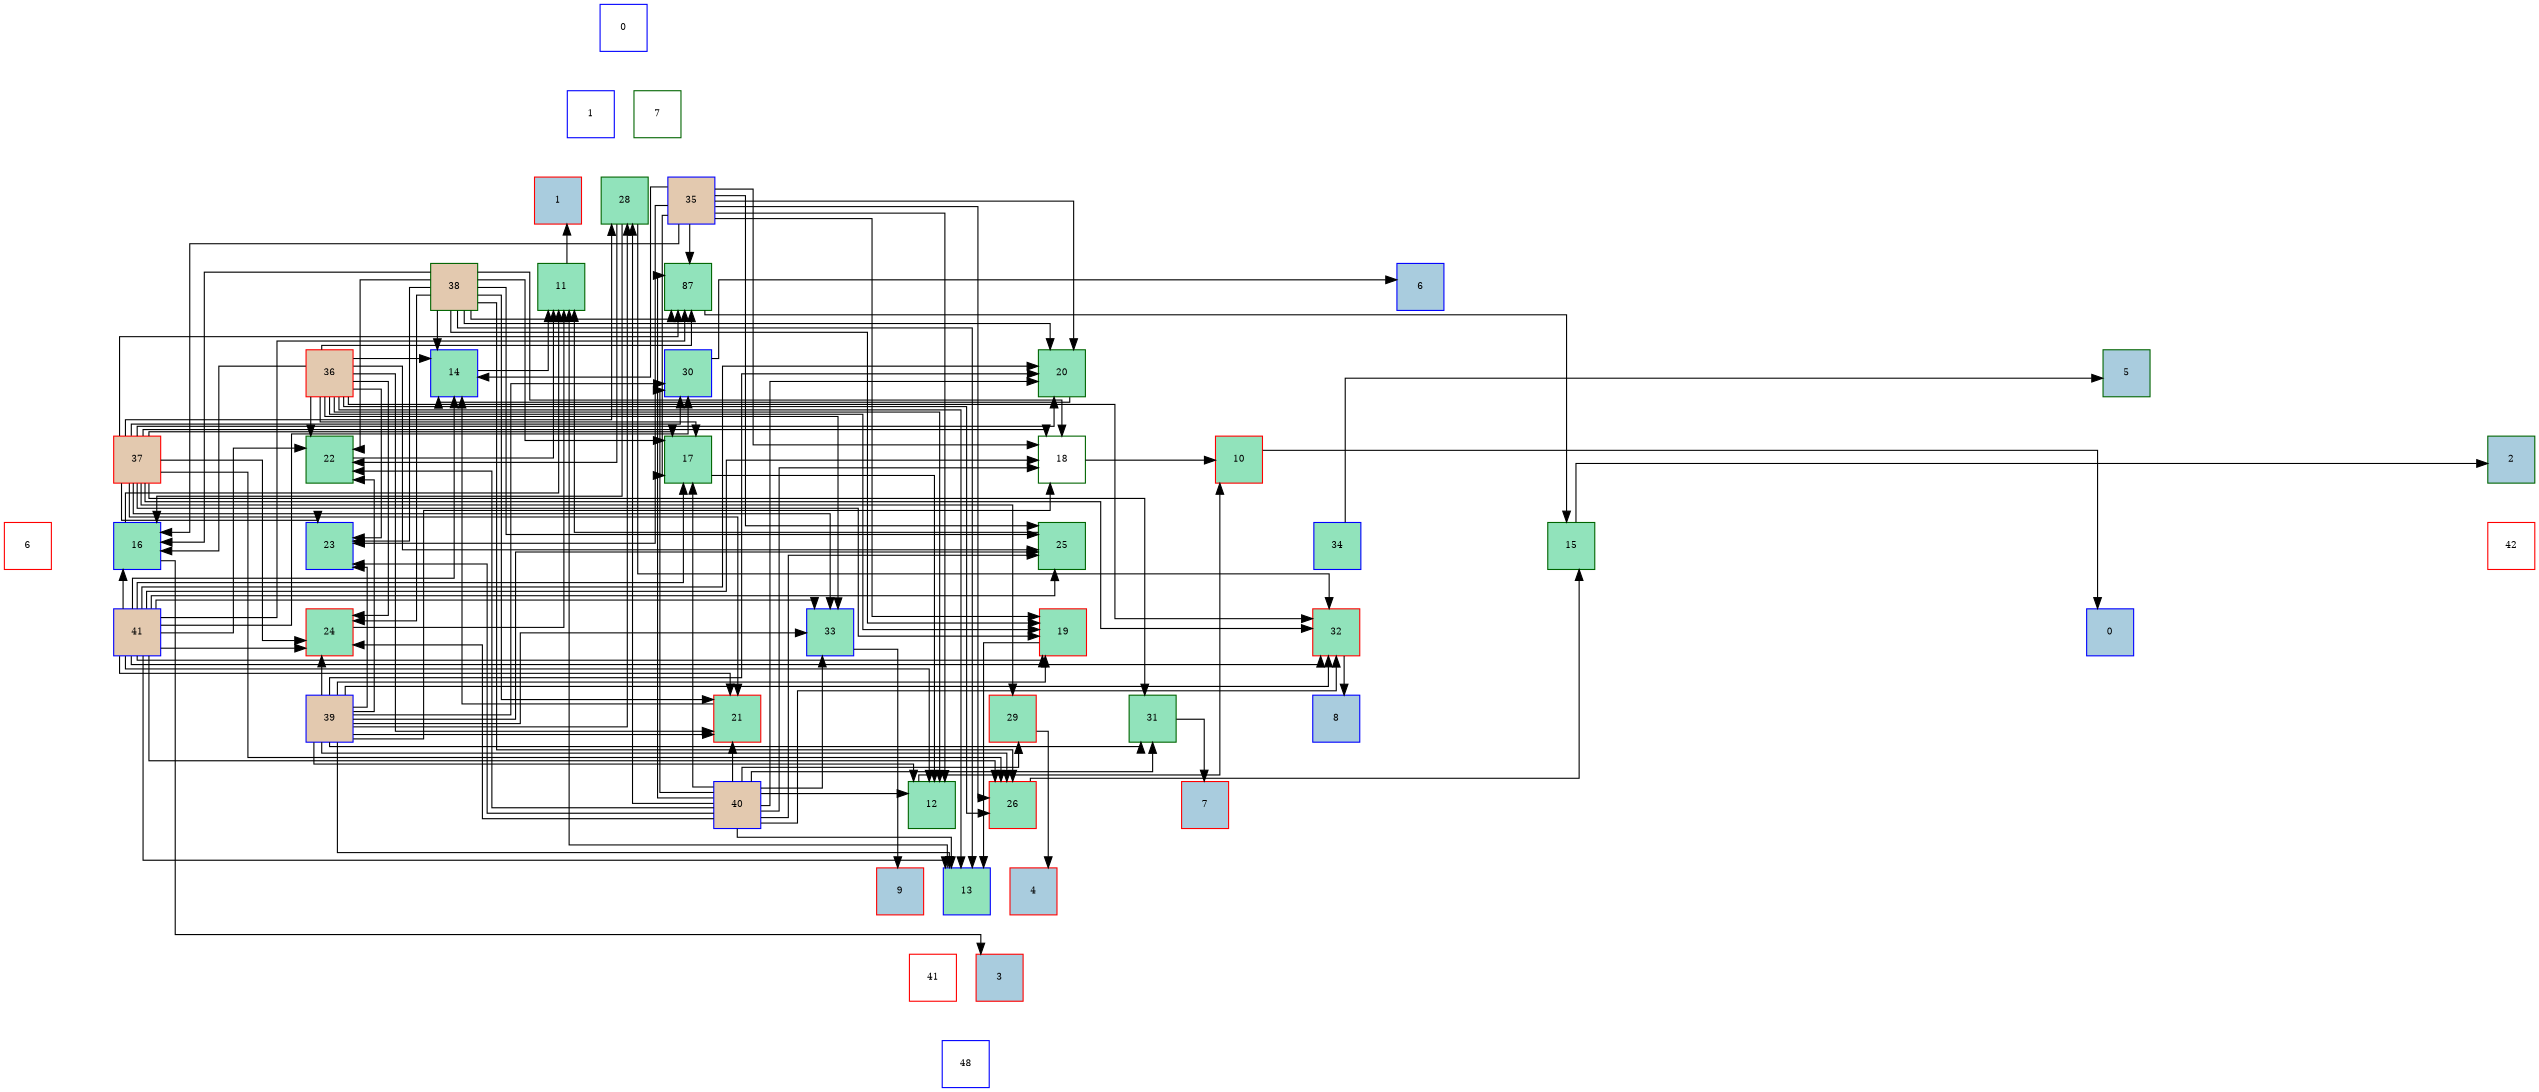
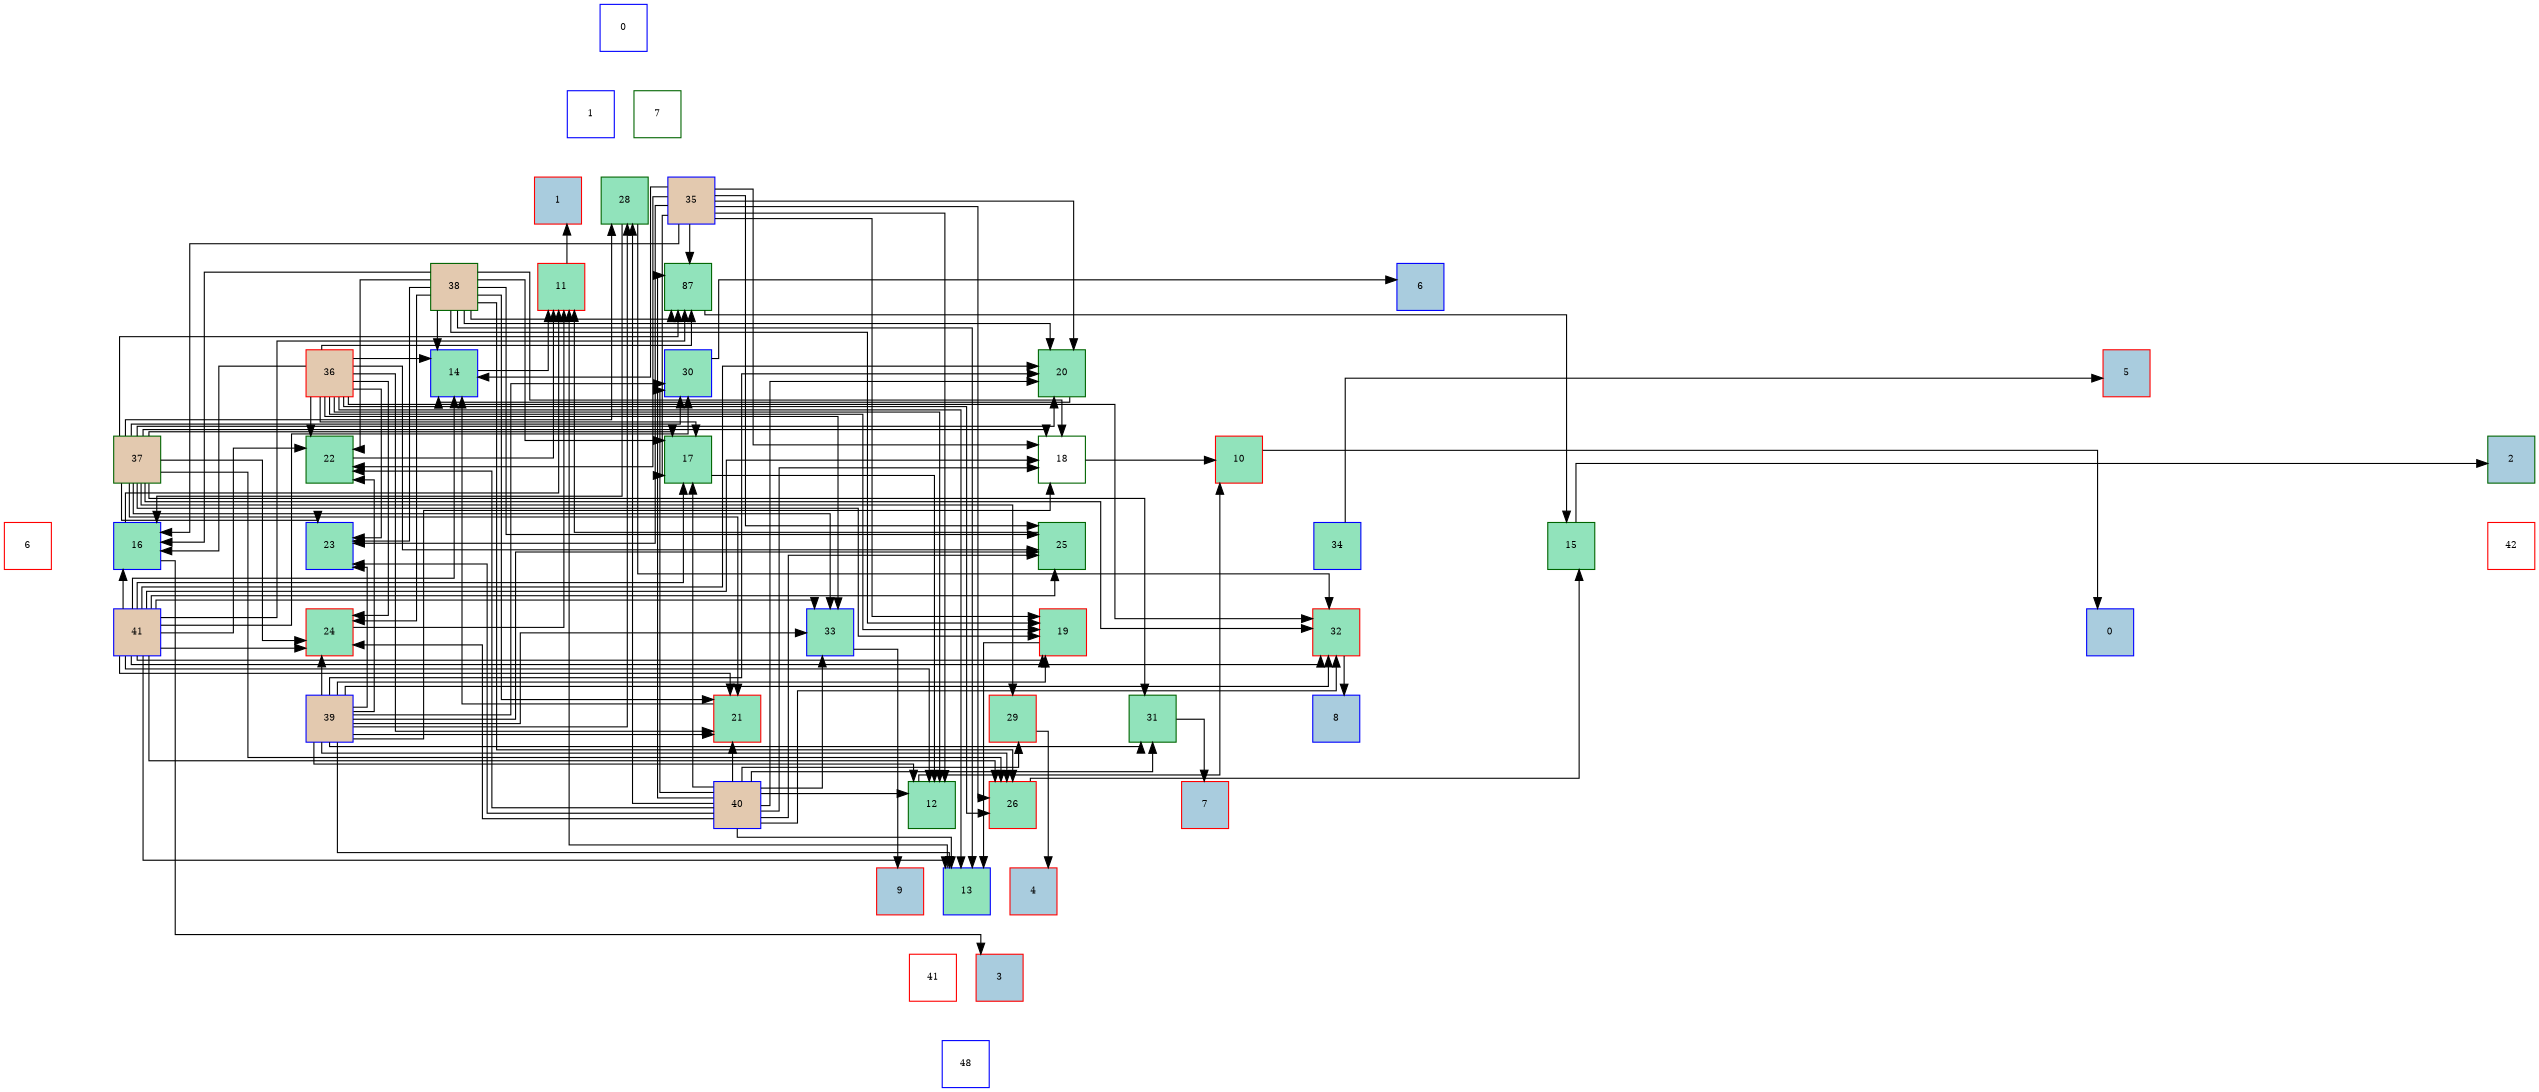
(561, 287) -> (561, 287)
(2127, 373) -> (2127, 373)
(137, 460) -> (137, 460)
(609, 462) -> (608, 467)
